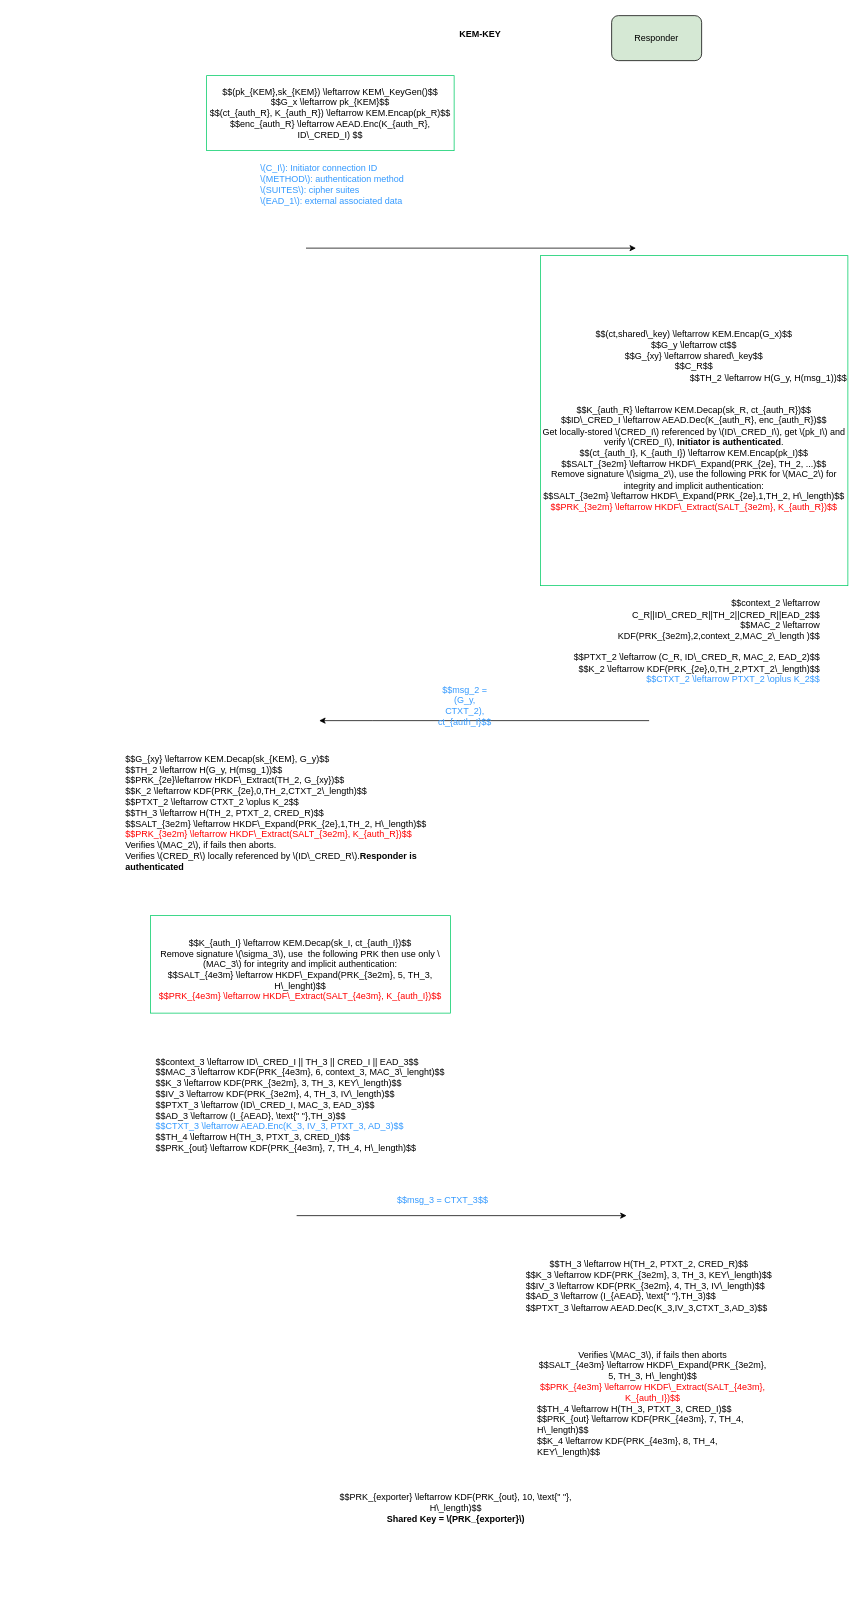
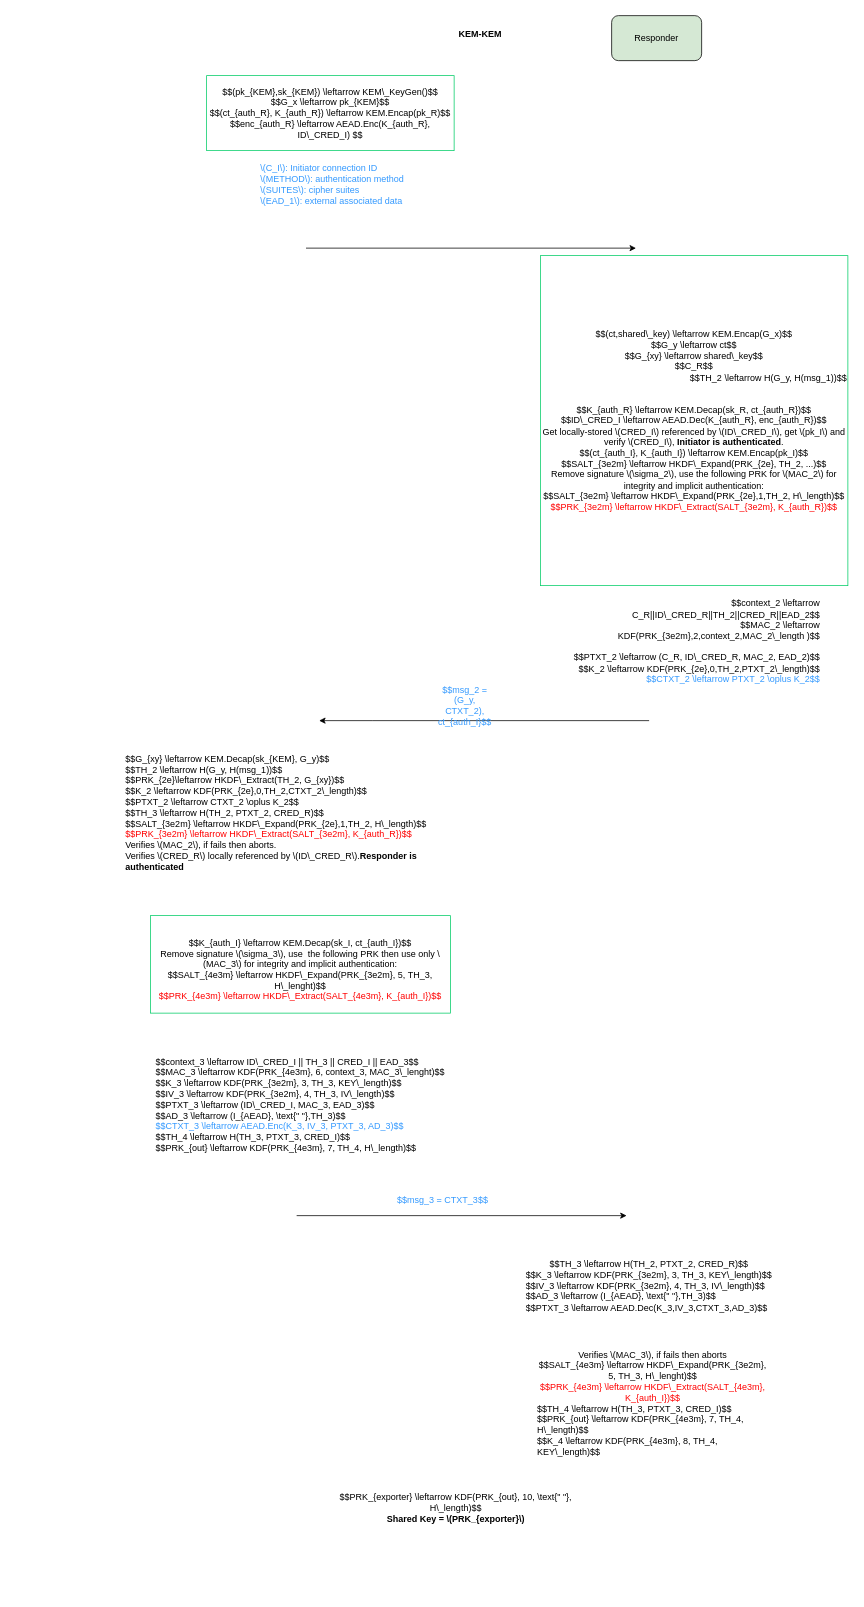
(480, 34) -> (480, 34)
